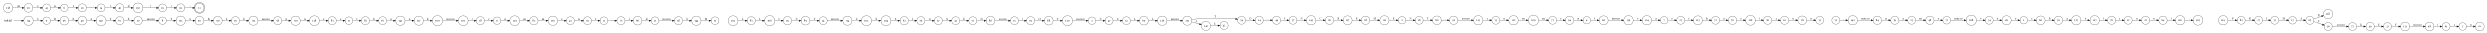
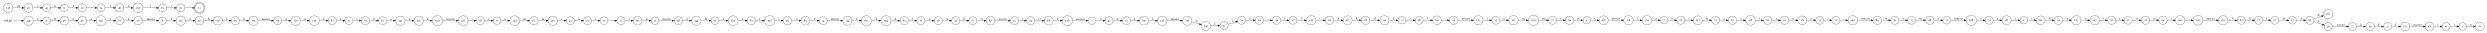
(1214, 18) -> (1232, 23)
none -> (1827, 20)
none -> (2210, 20)
none -> (722, 21)
